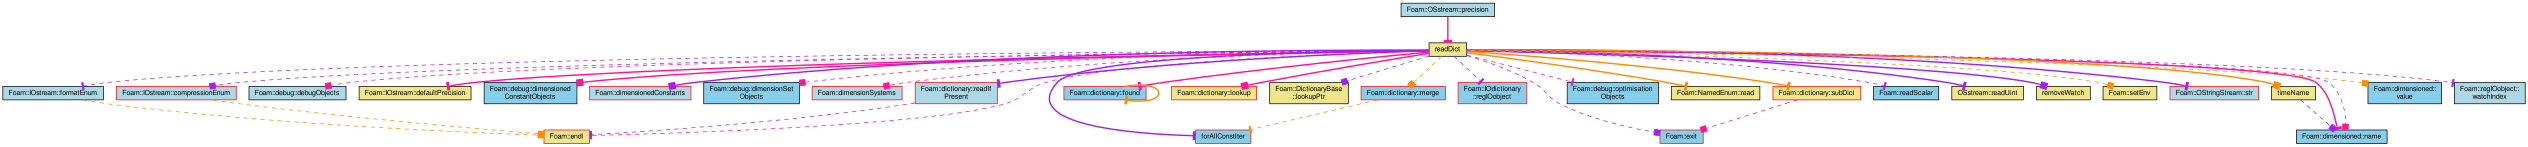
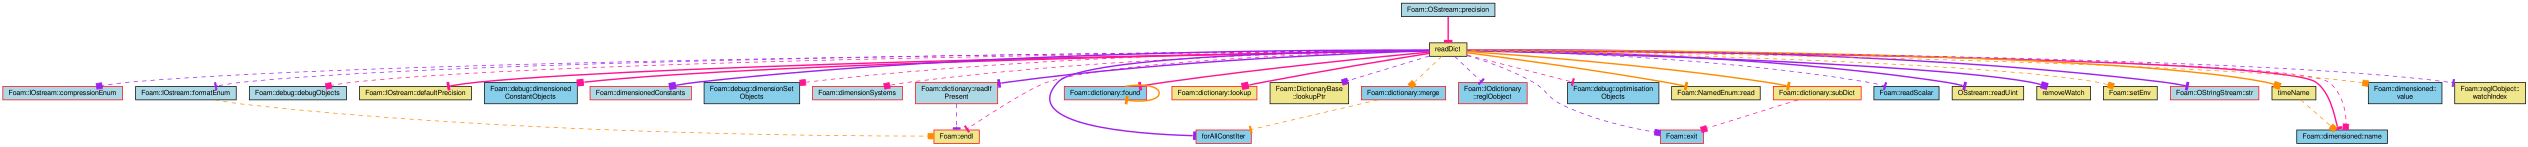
(2490, 93) -> (2490, 93)
(2315, 113) -> (2315, 113)
(374, 119) -> none
